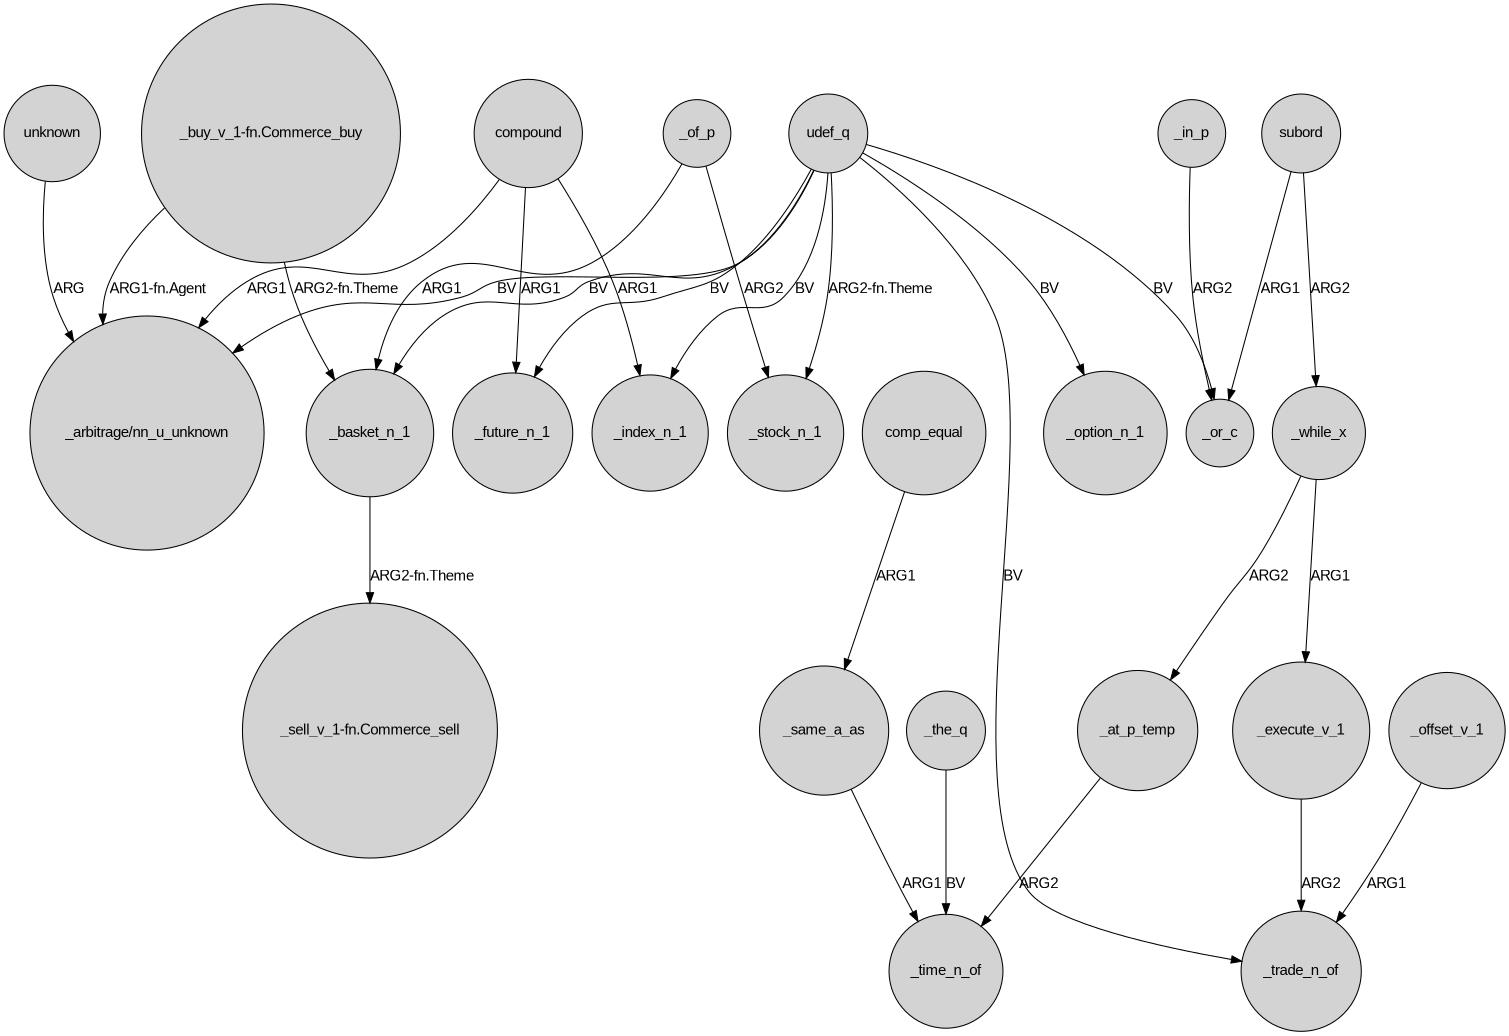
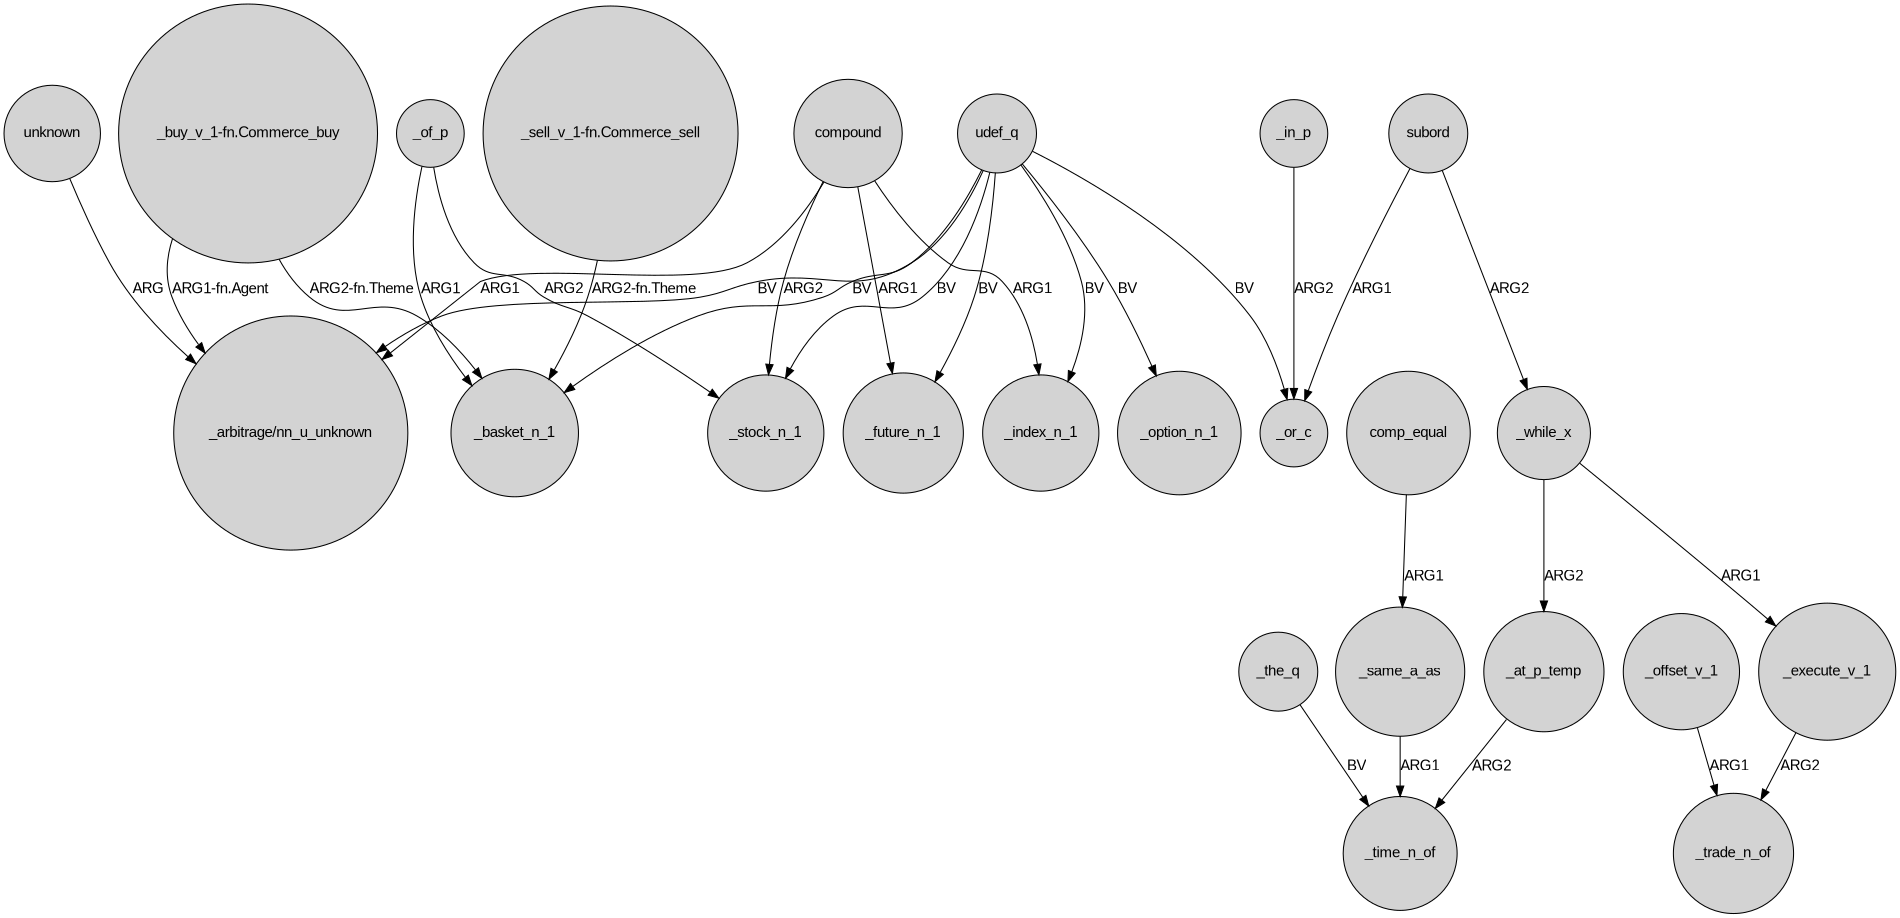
none -> (787, 270)
(880, 289) -> (947, 289)
(370, 545) -> (579, 320)
(1001, 609) -> none
